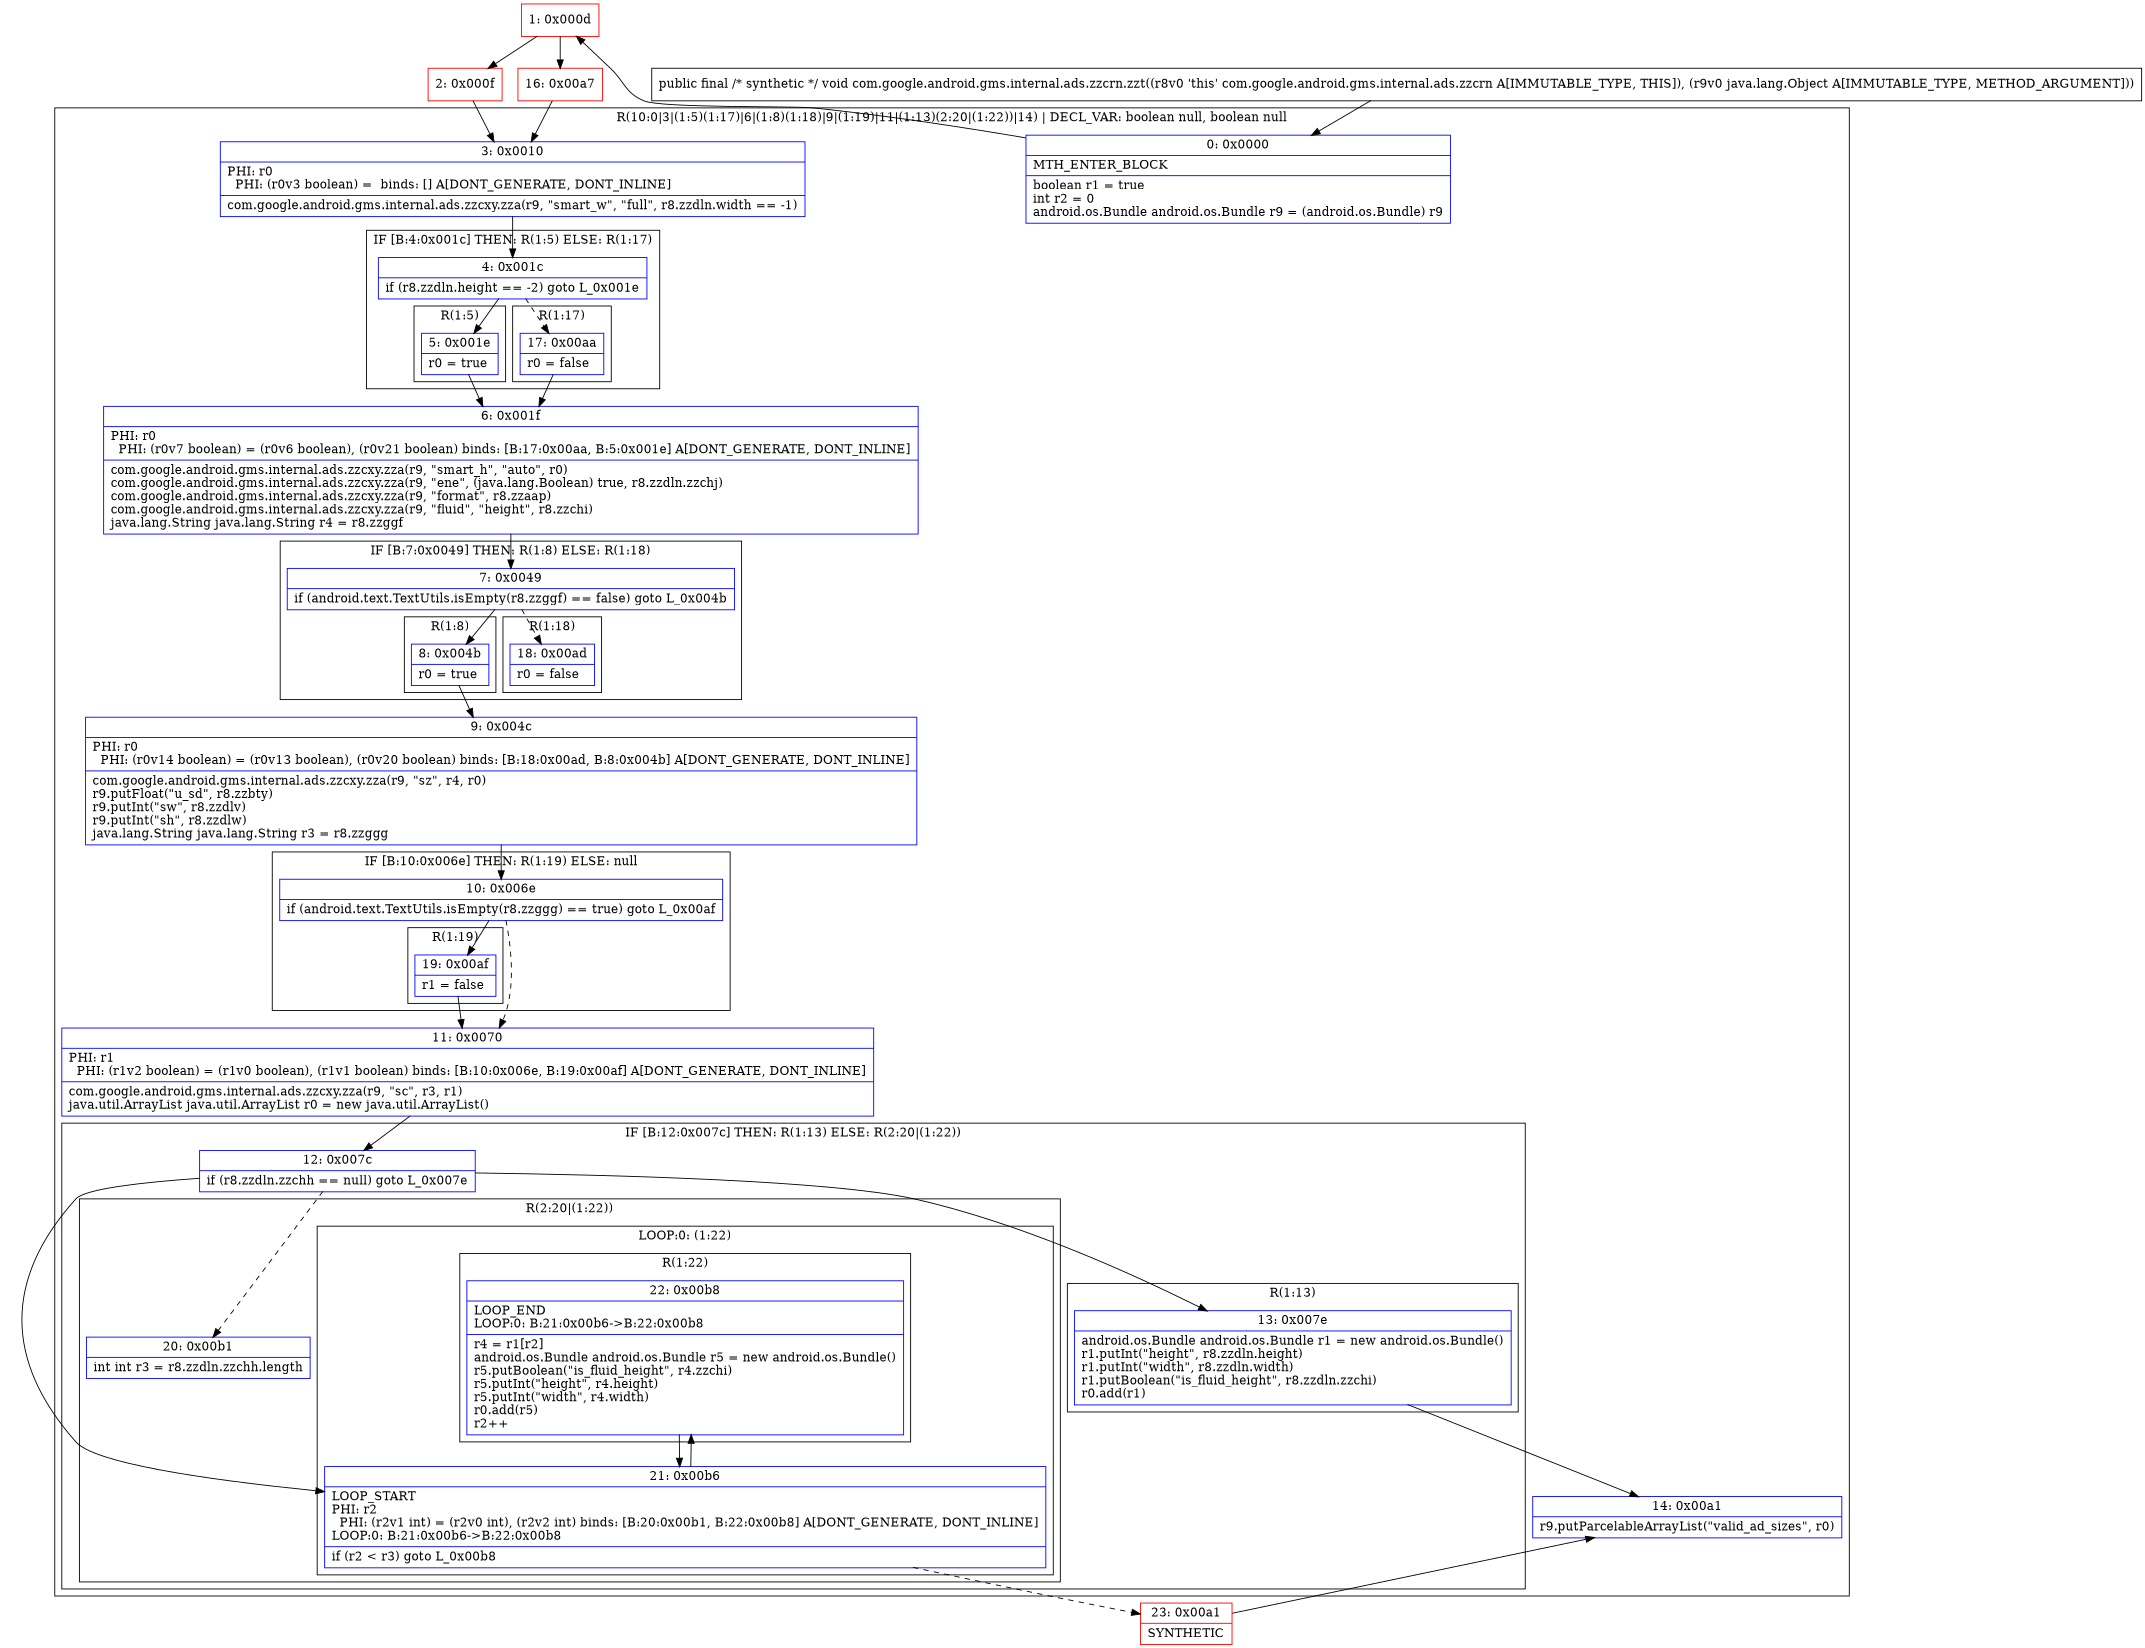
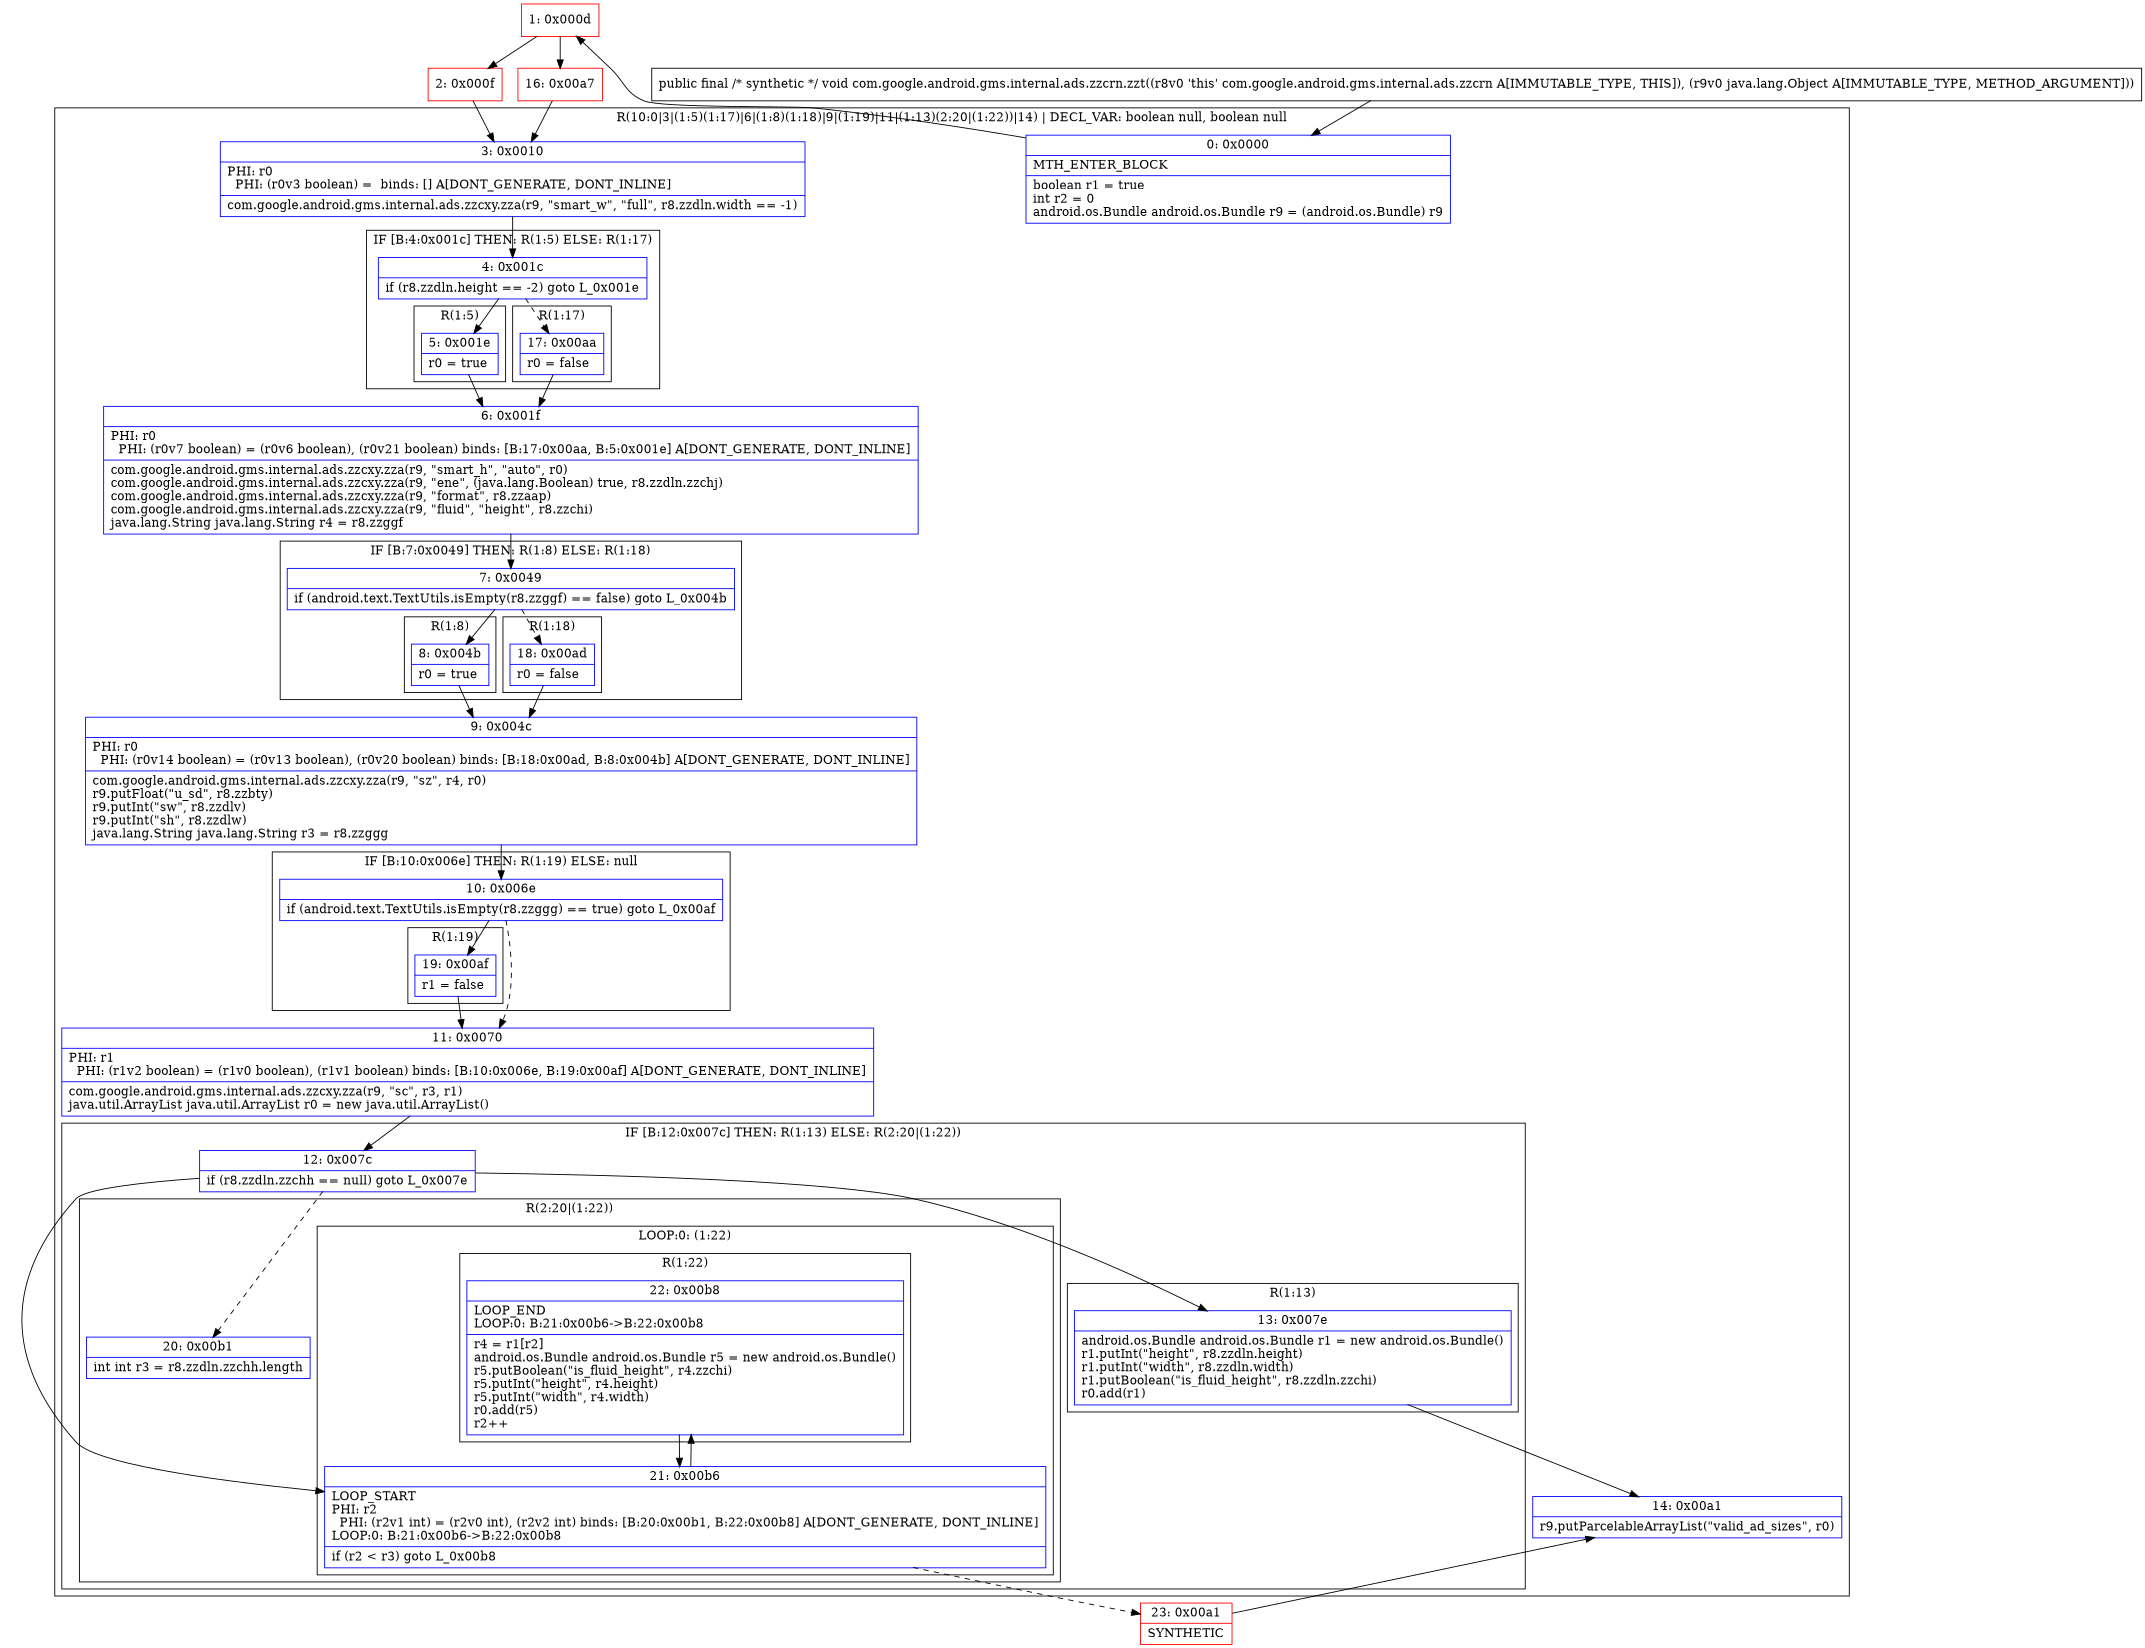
none -> (538, 697)
